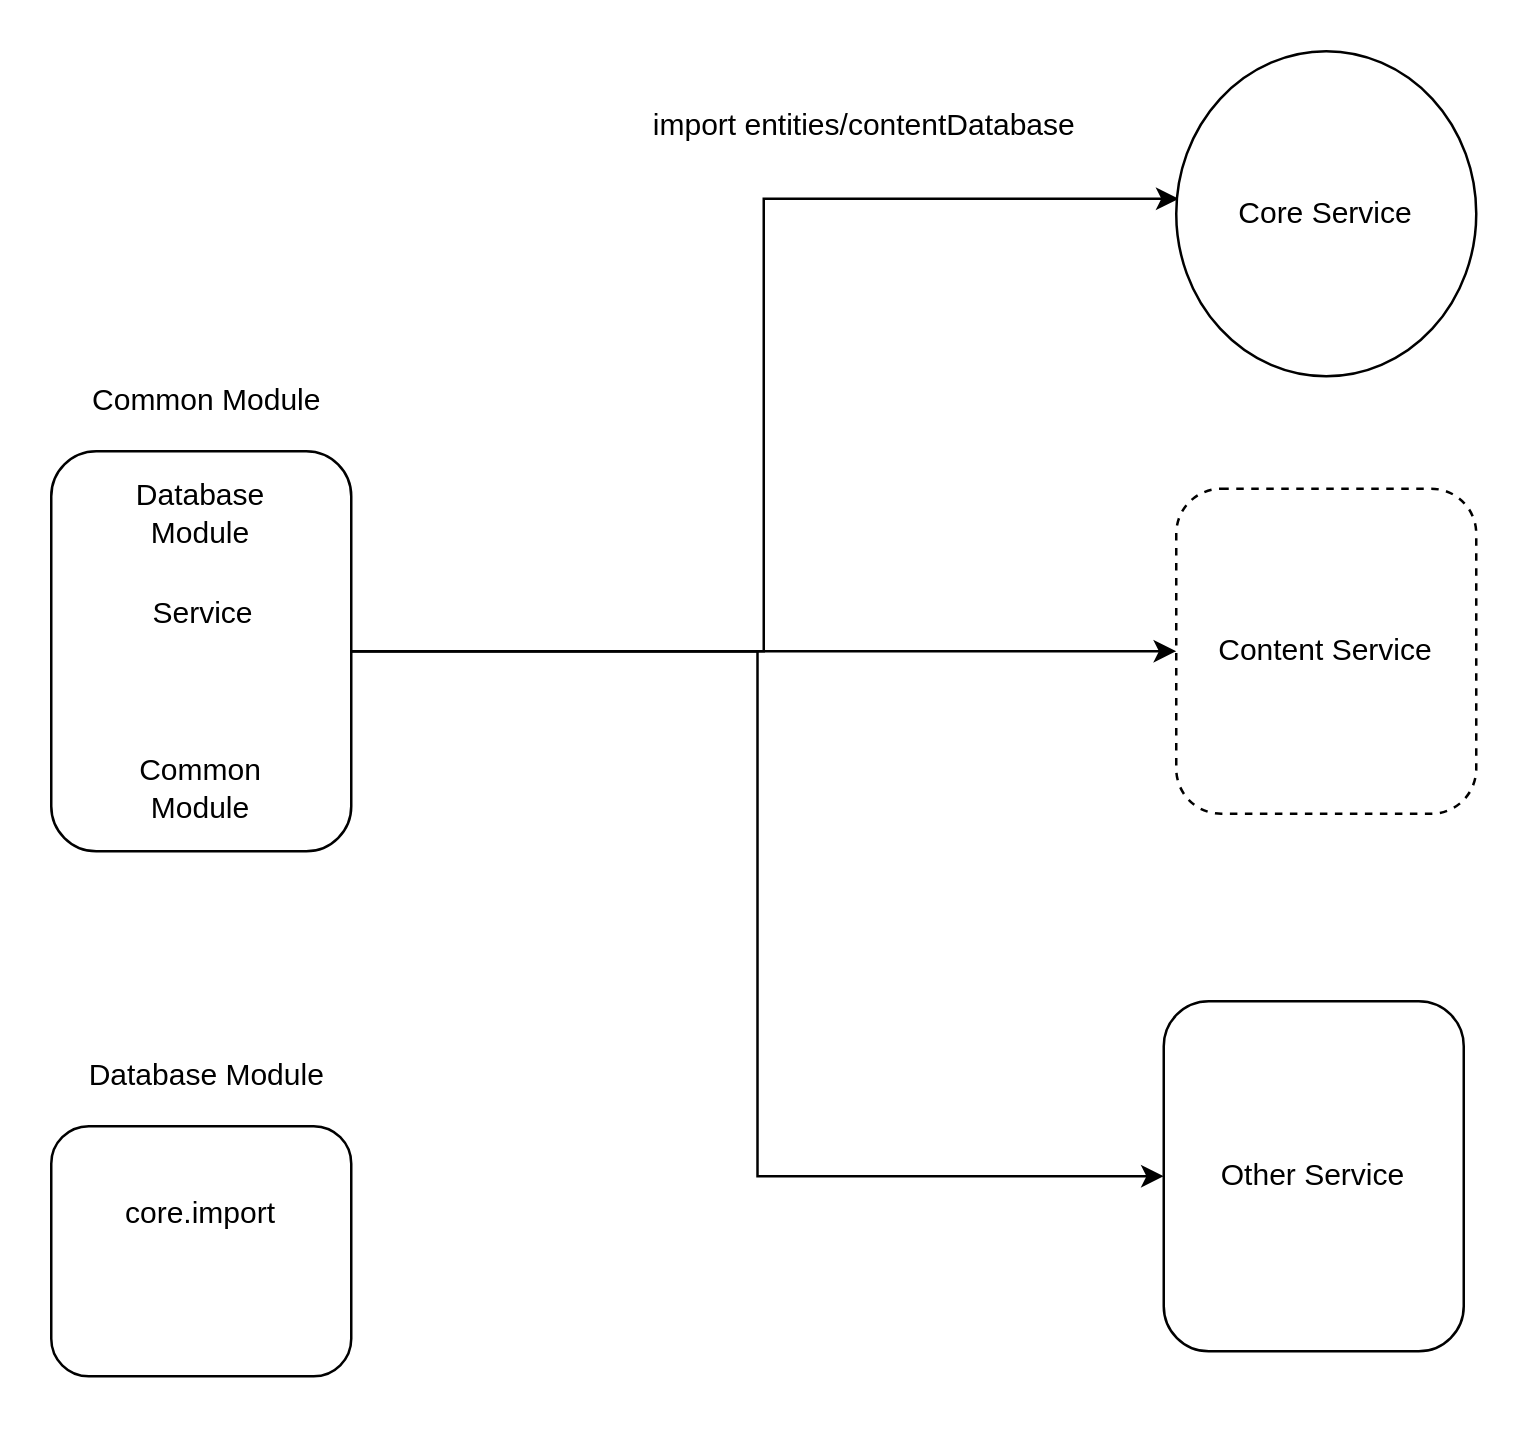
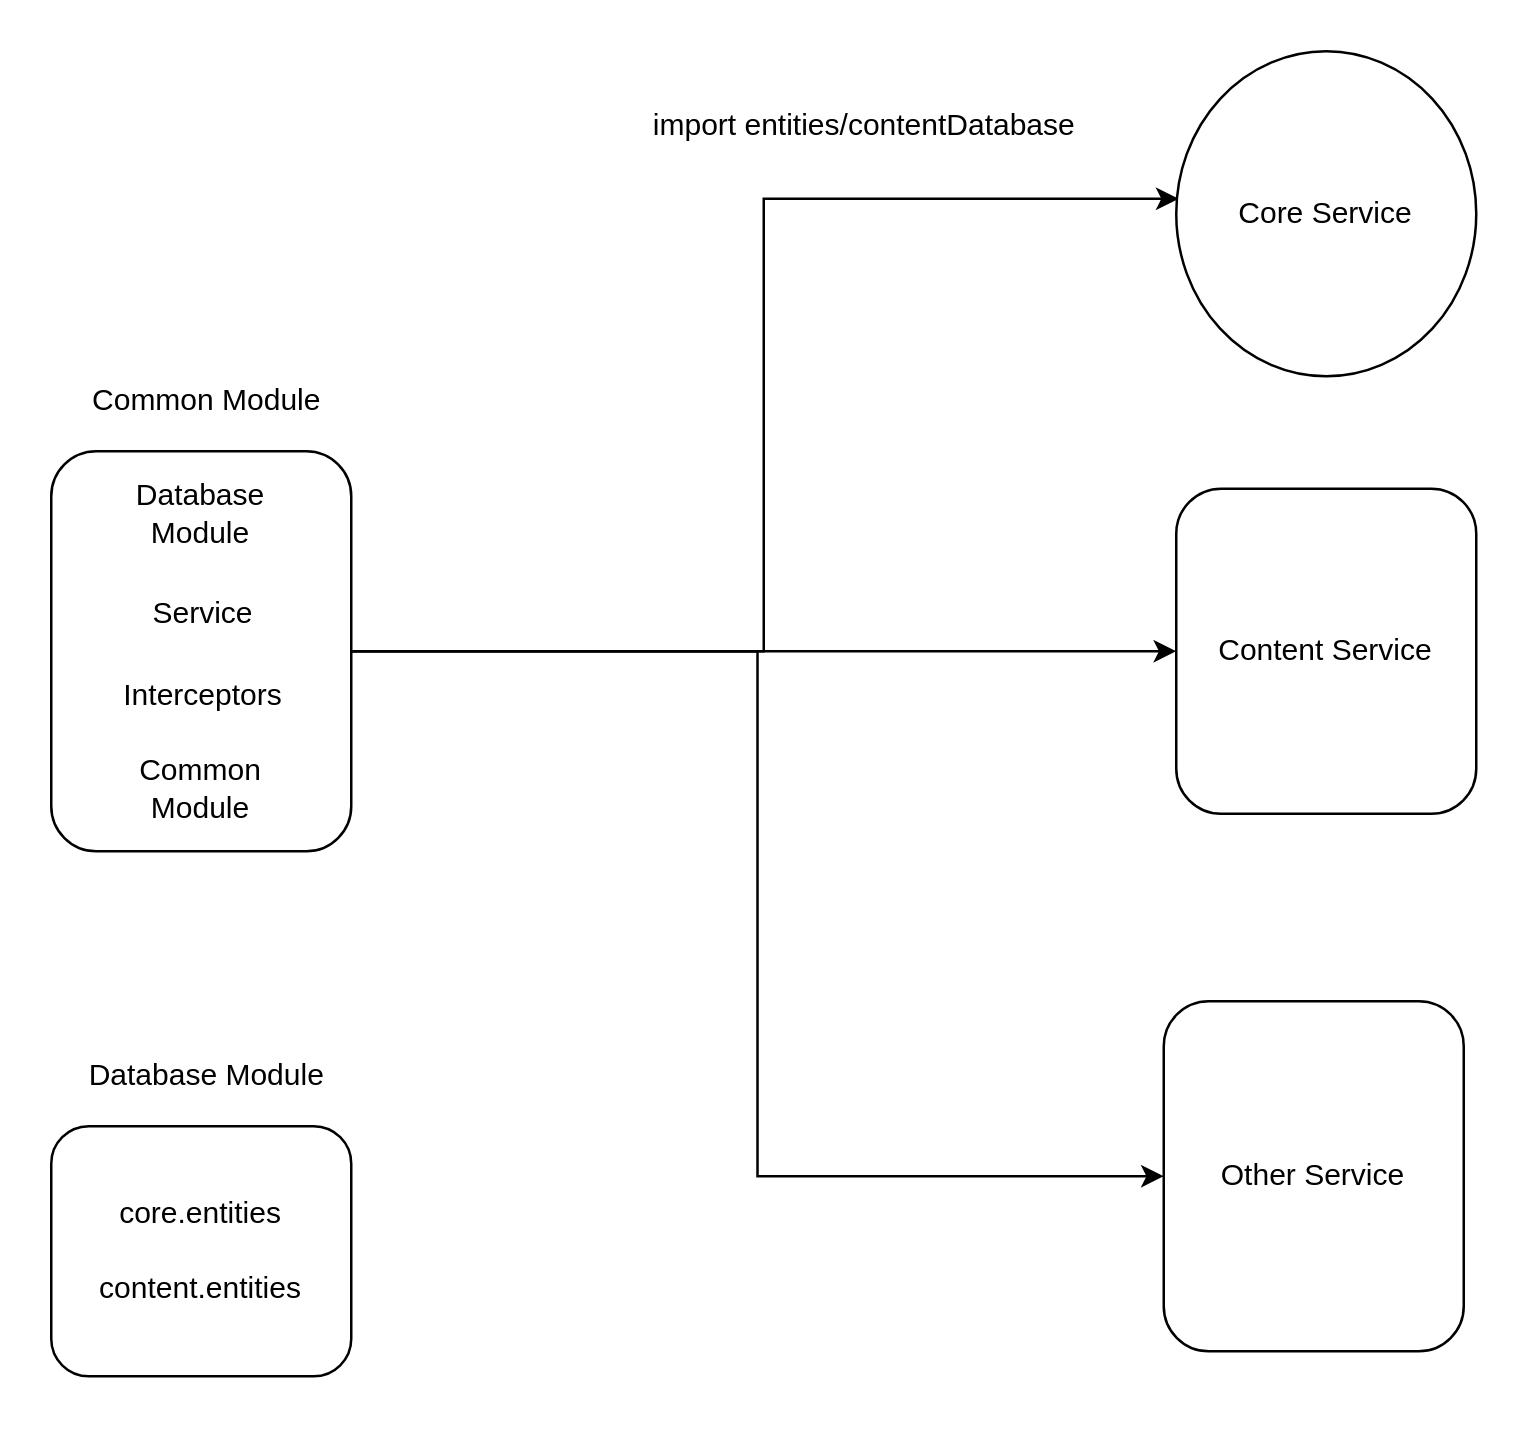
(1326, 651) -> (1326, 651)
none -> (204, 696)
(201, 1214) -> (201, 1214)
none -> (201, 1289)
